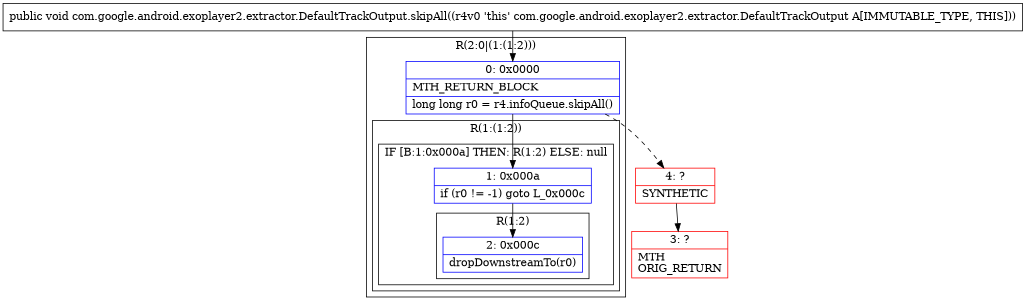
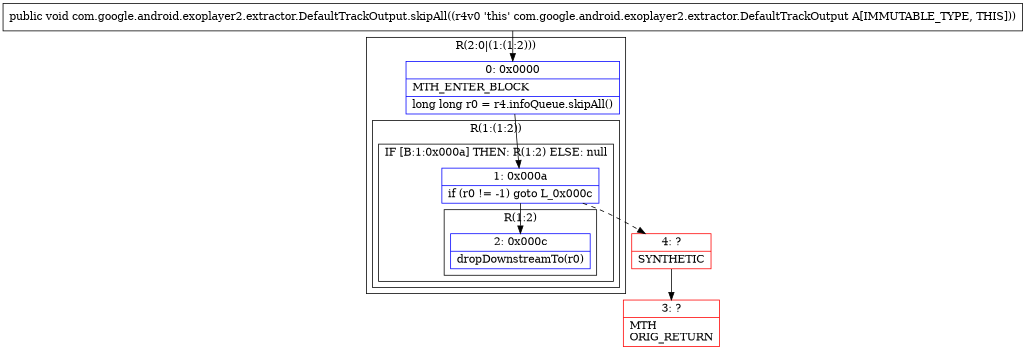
(475, 87) -> (471, 87)
(635, 135) -> (609, 214)
